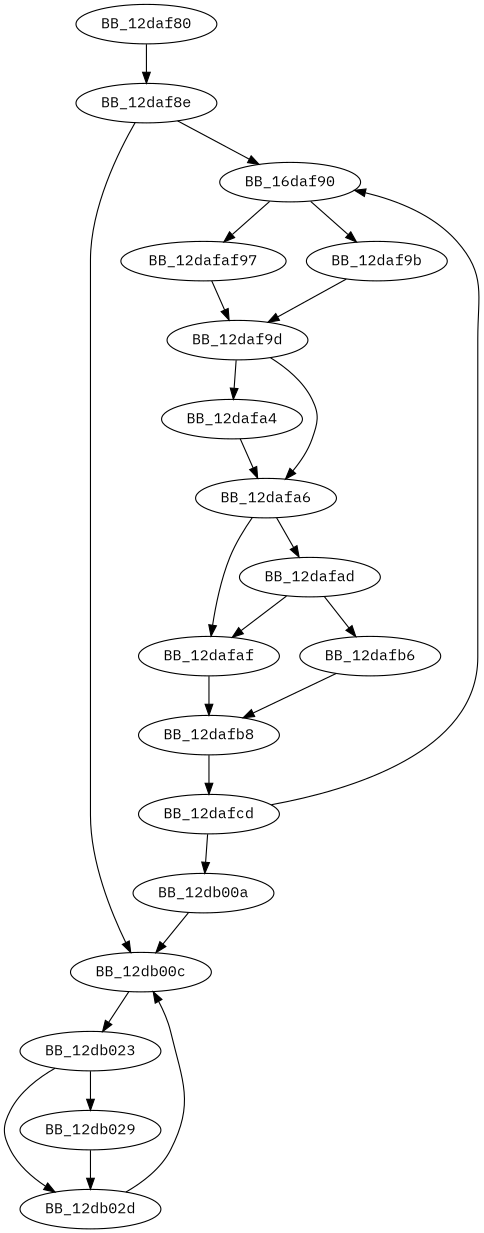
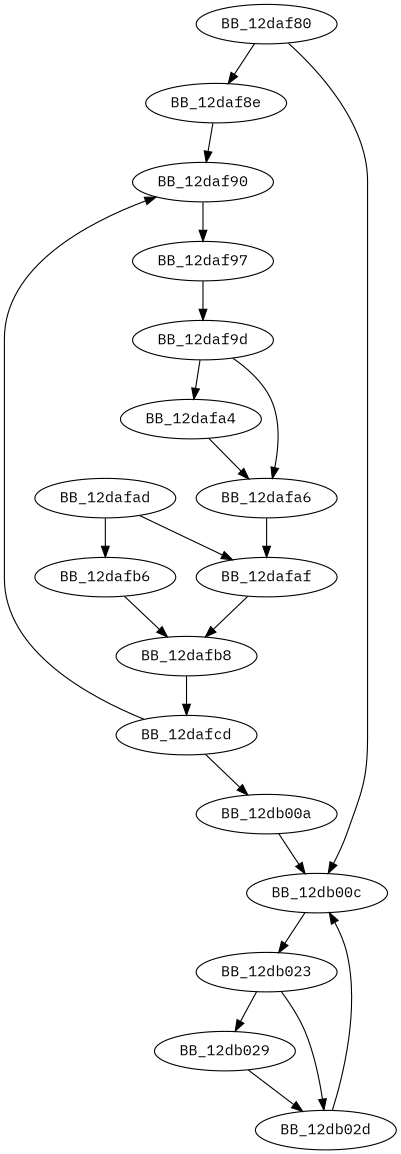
(290, 182) -> (203, 182)
(203, 261) -> (203, 261)
(377, 261) -> none
(90, 531) -> (368, 444)
(285, 533) -> none
